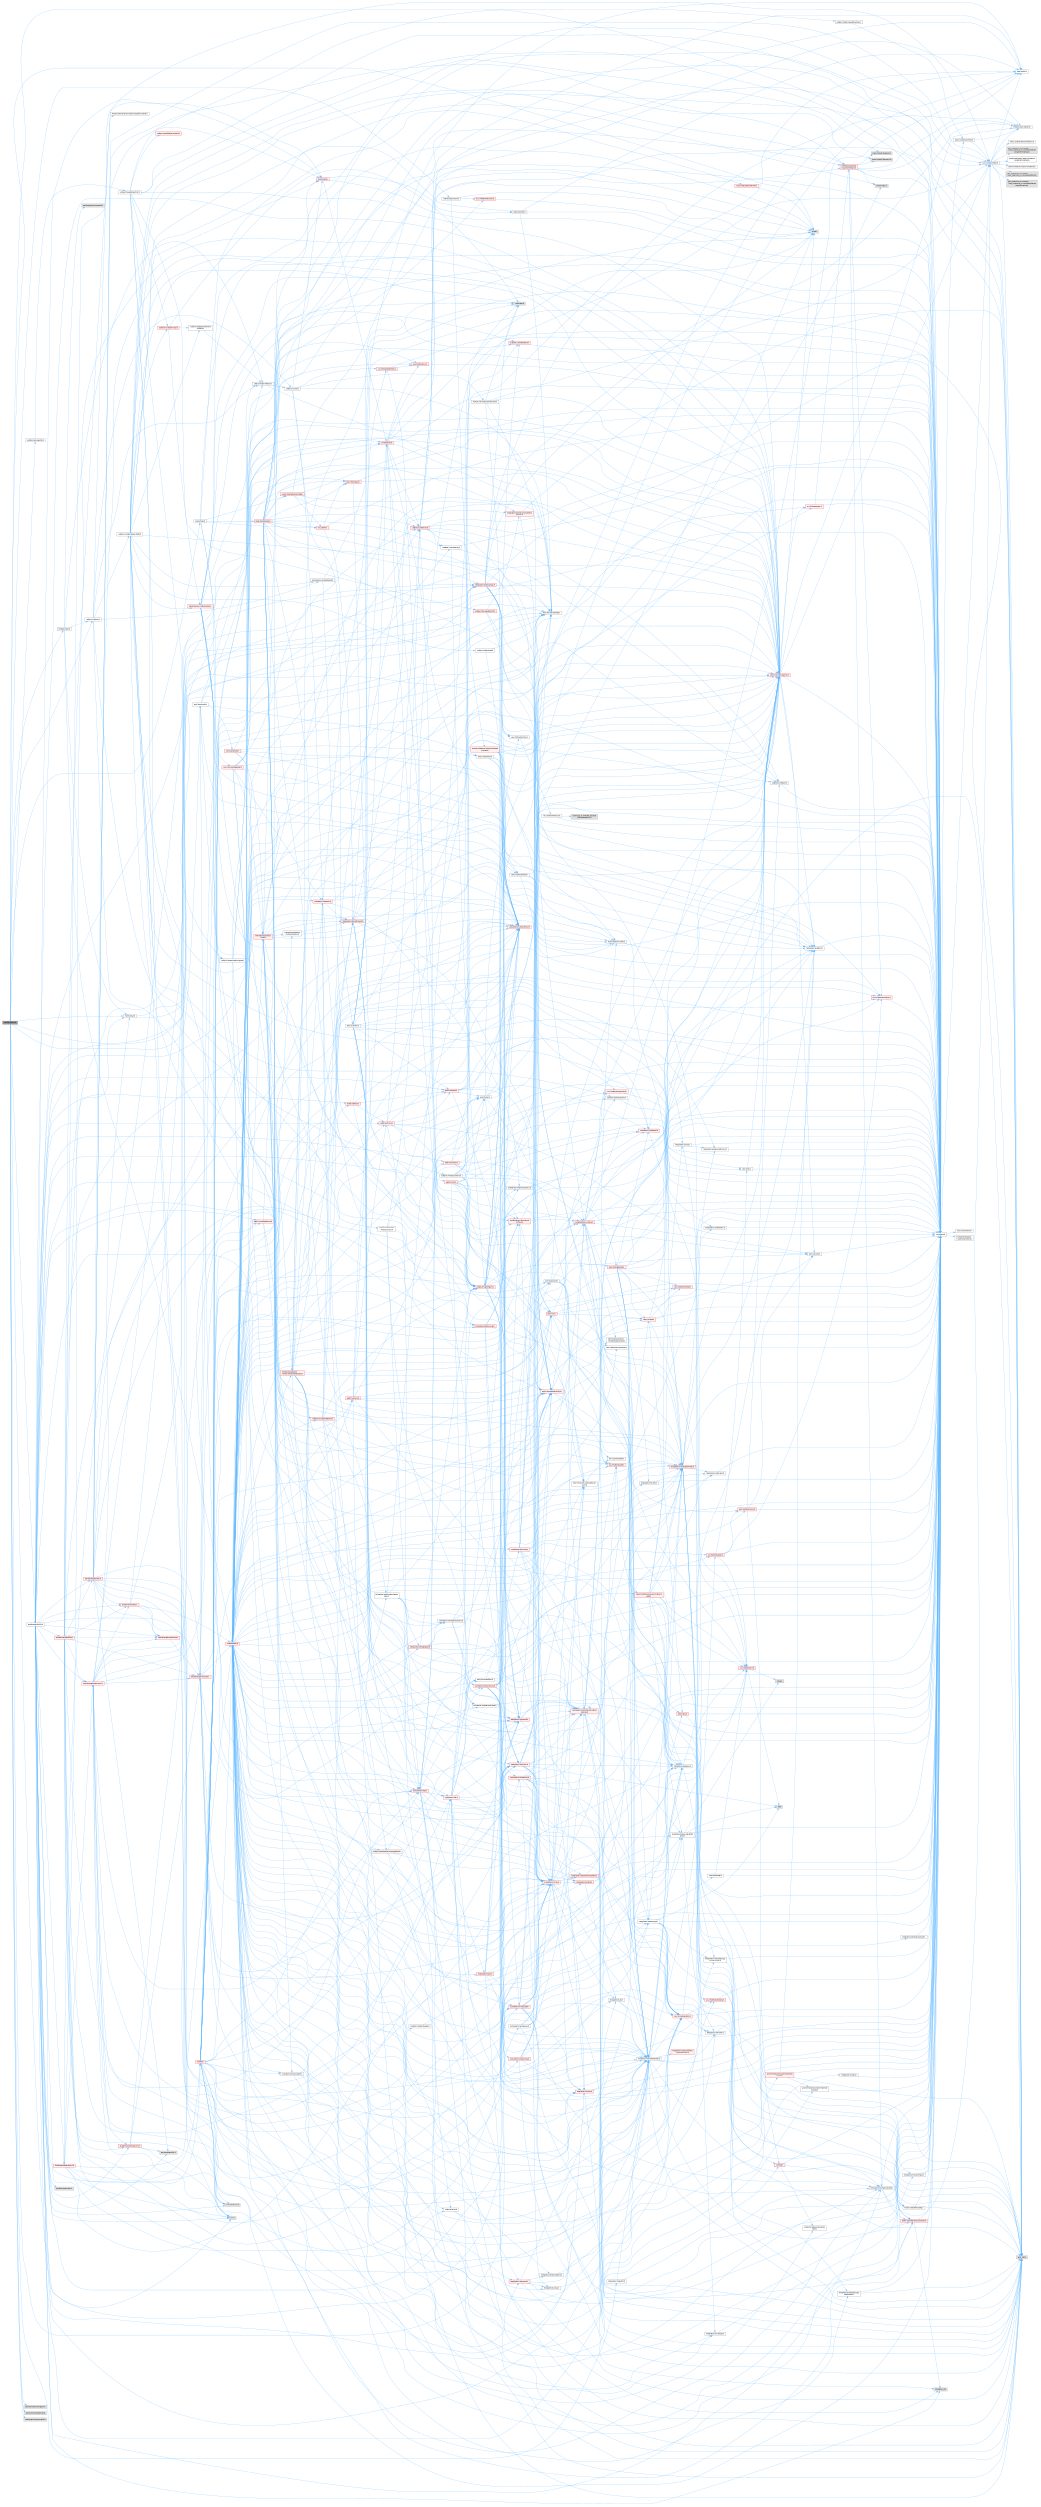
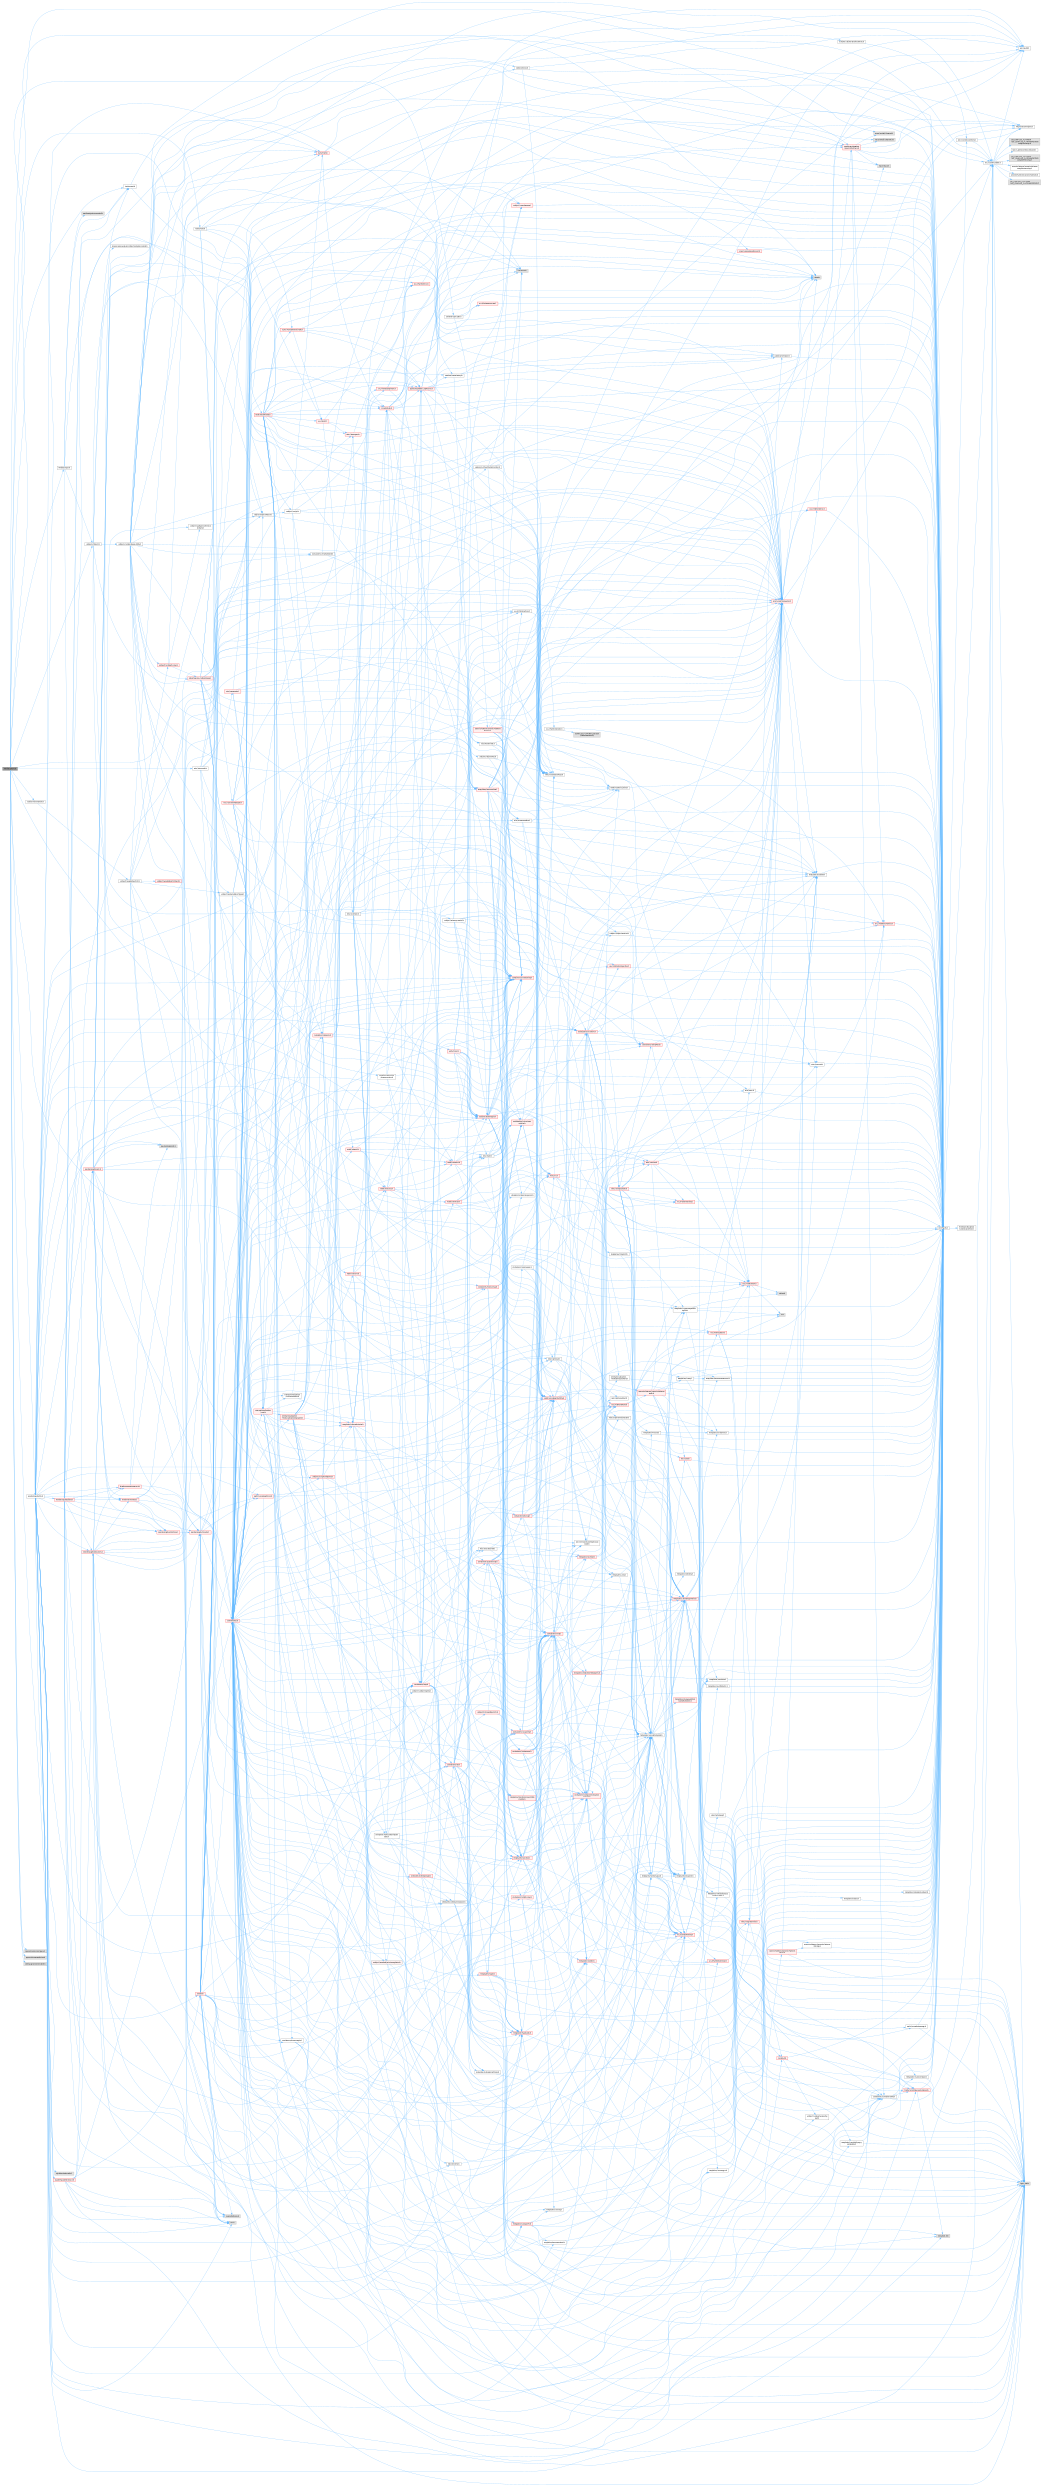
(420, 528) -> (421, 389)
(964, 1231) -> none
none -> (685, 1574)
